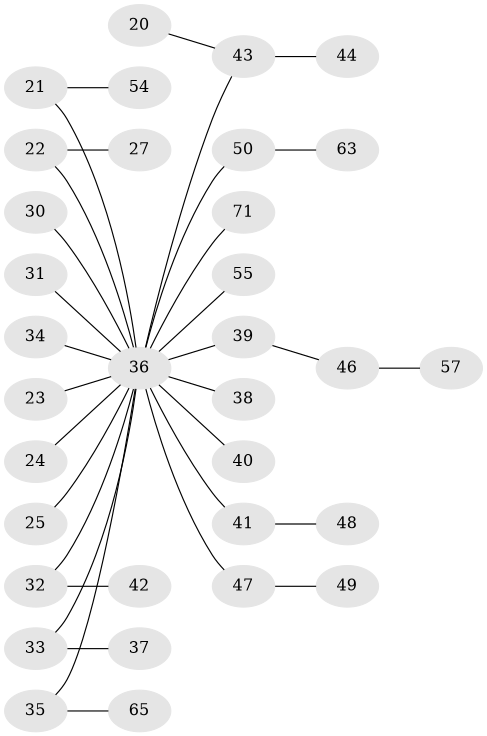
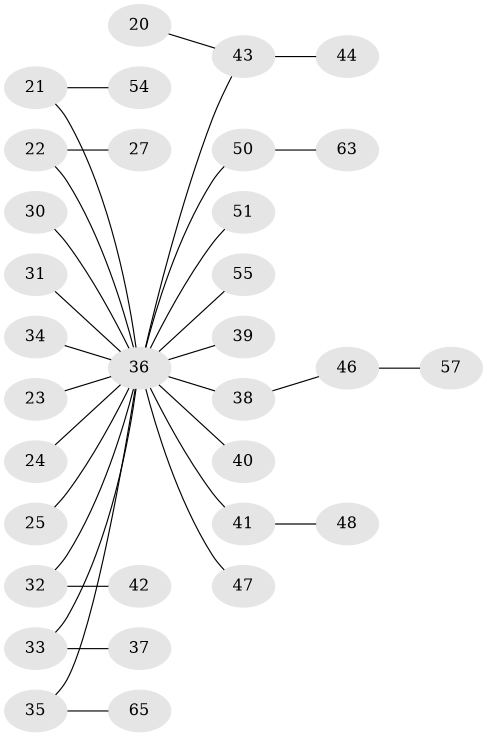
(244, 212) -> (244, 212)
(296, 353) -> (296, 384)
(347, 586) -> none
